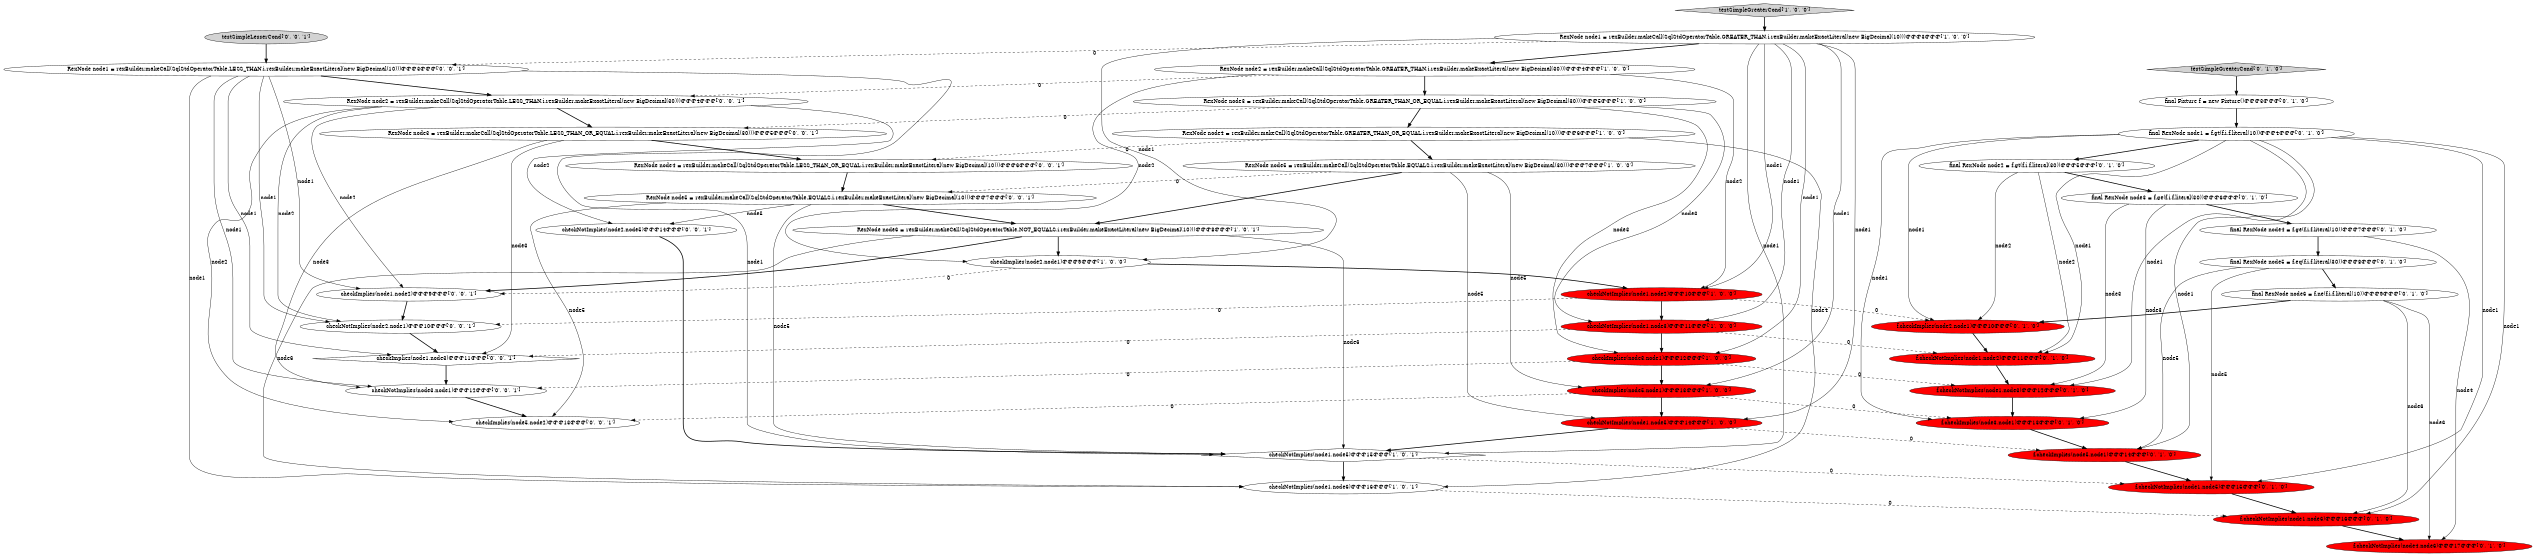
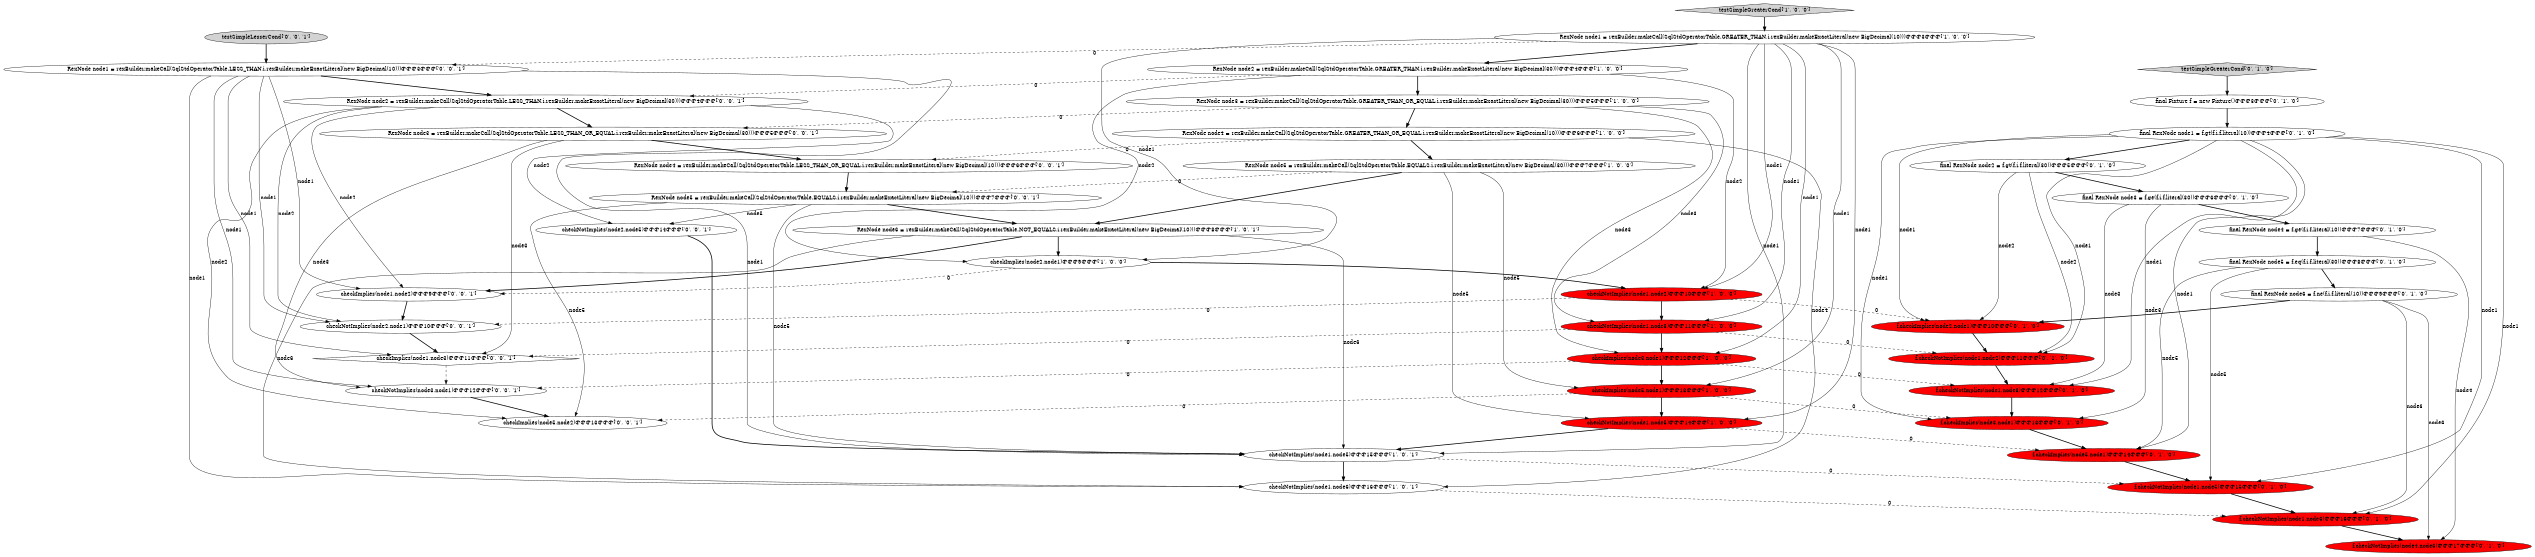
(446, 373) -> (446, 373)
(1343, 455) -> (1343, 455)
